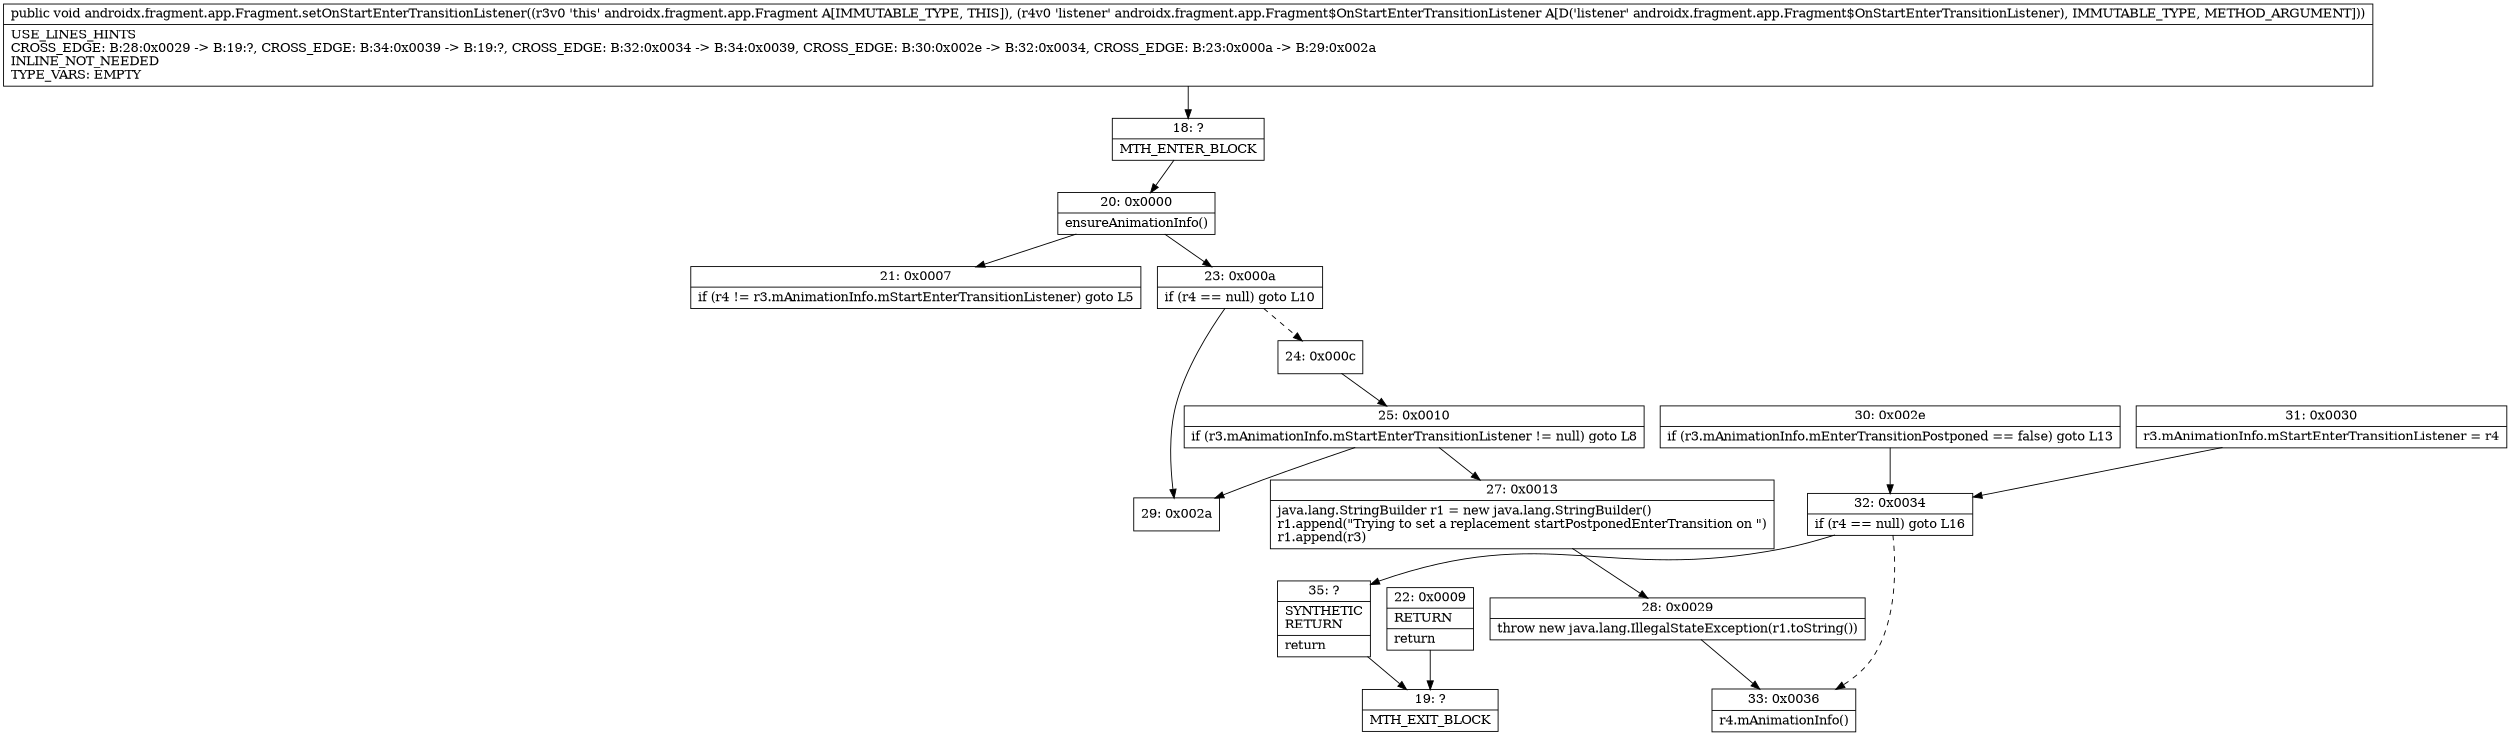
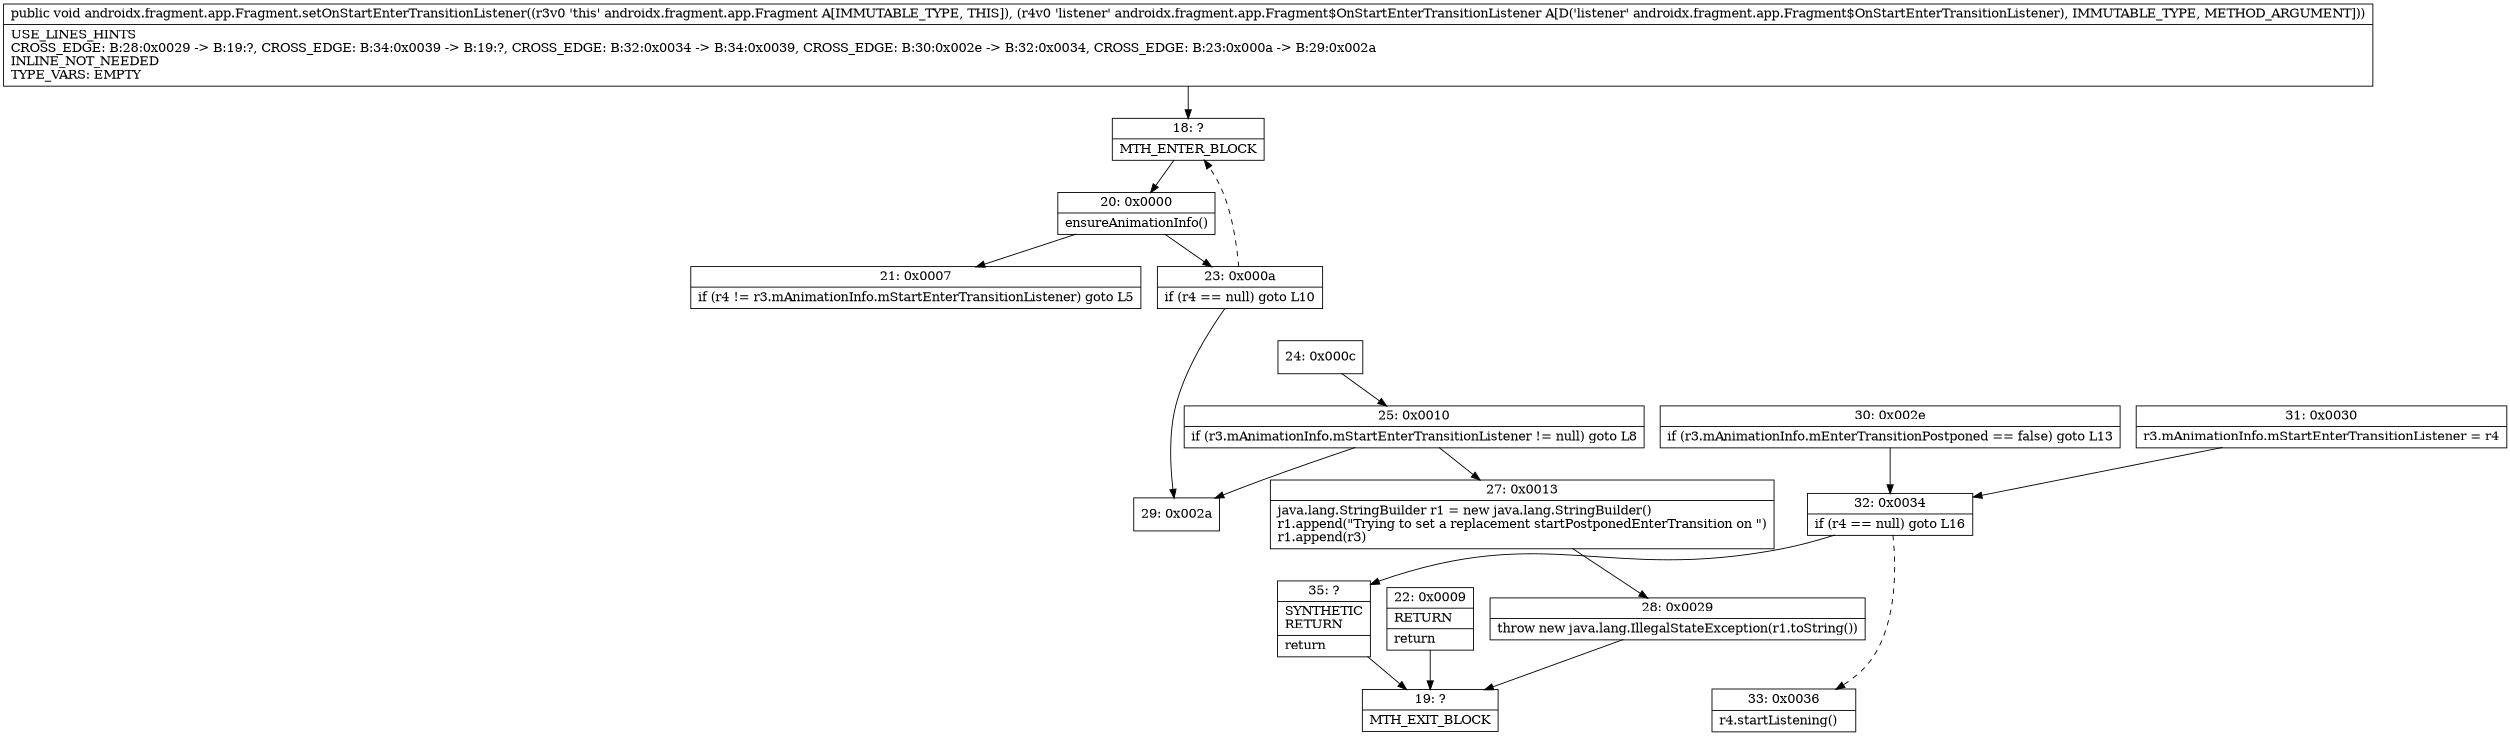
(1279, 322) -> (1230, 215)
(1727, 661) -> (1558, 663)
(1784, 721) -> (1779, 721)
